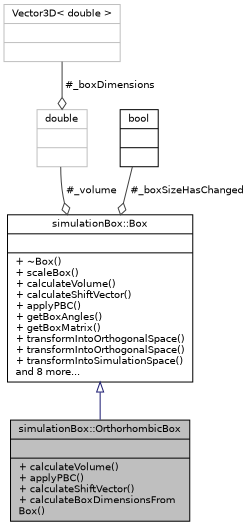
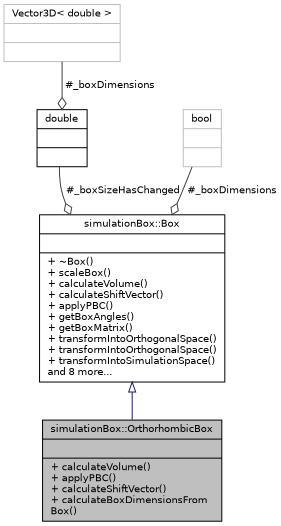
(62, 138) -> (62, 138)
(139, 138) -> (202, 138)
(90, 191) -> (122, 191)
(186, 191) -> (231, 191)
